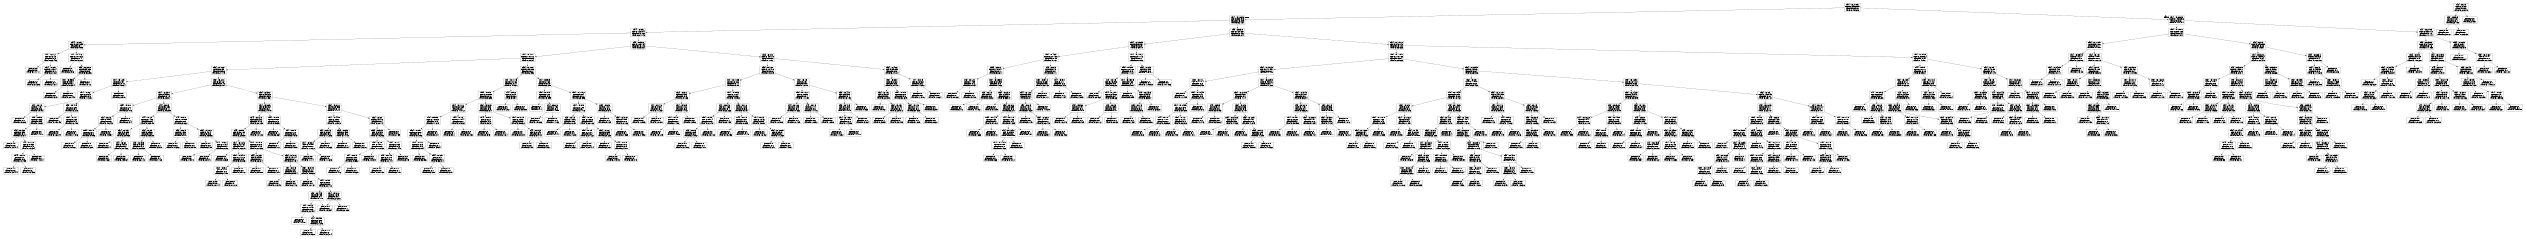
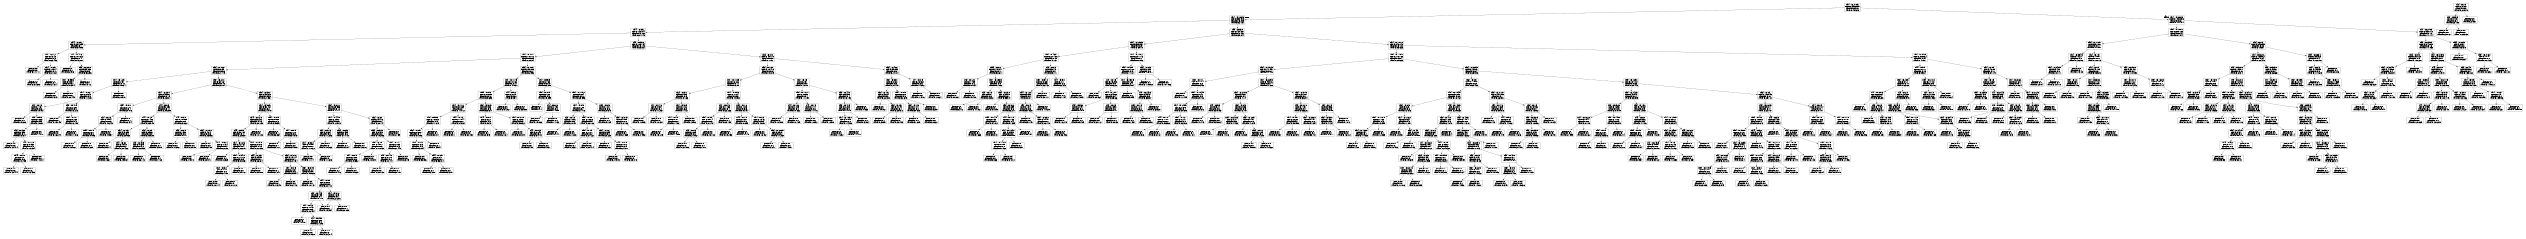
(265, 108) -> (265, 108)
